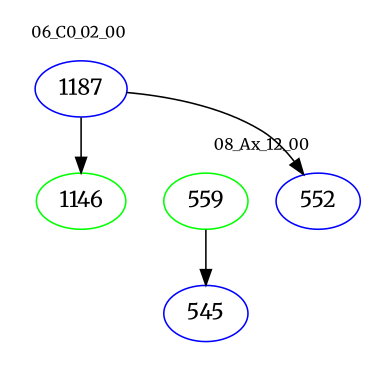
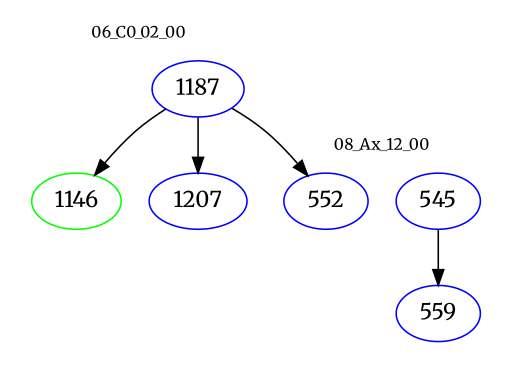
none -> (198, 201)
(206, 201) -> (438, 314)
(206, 250) -> (438, 250)
